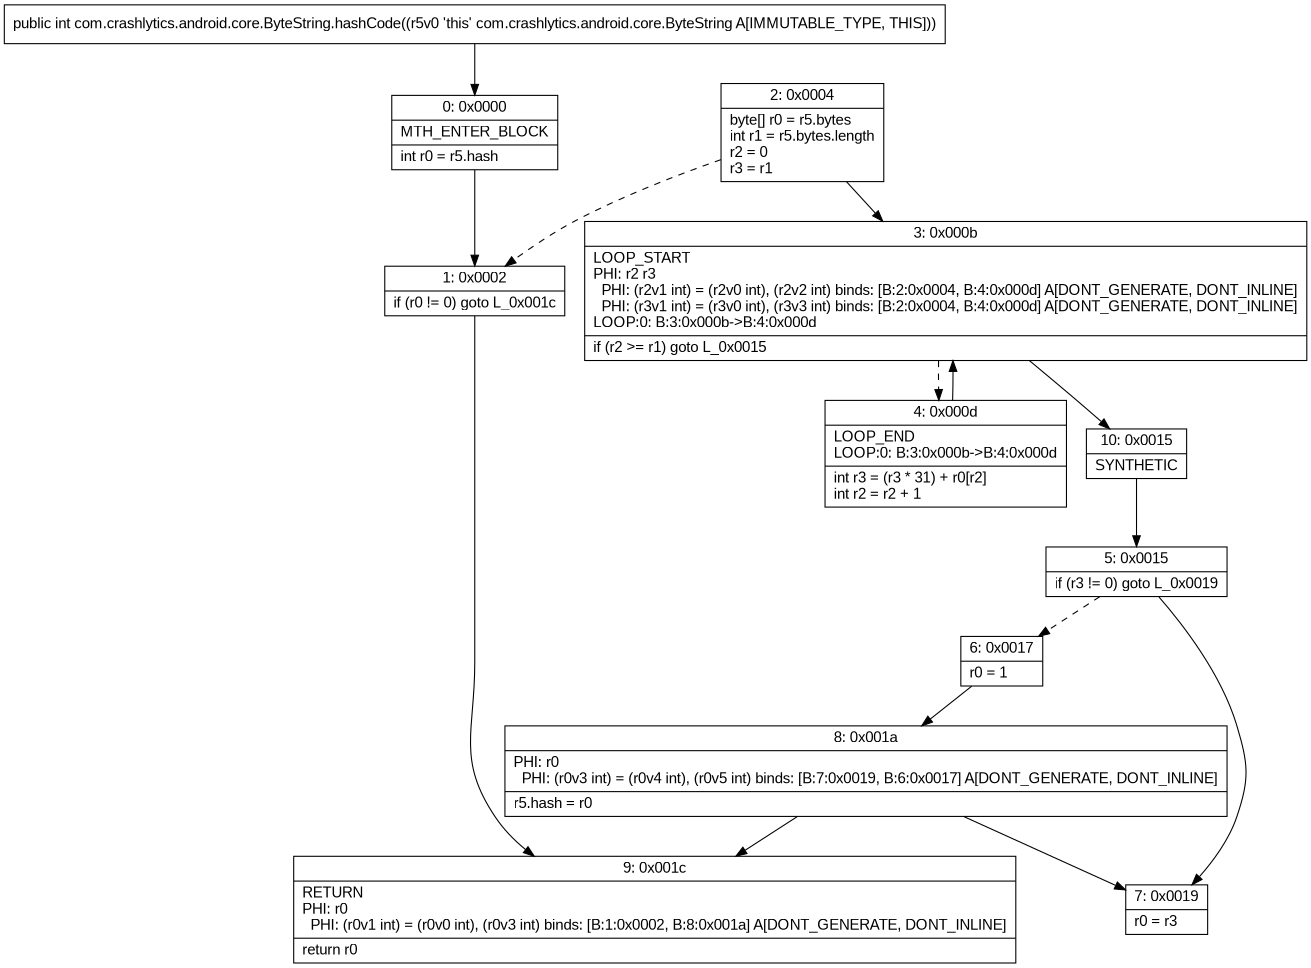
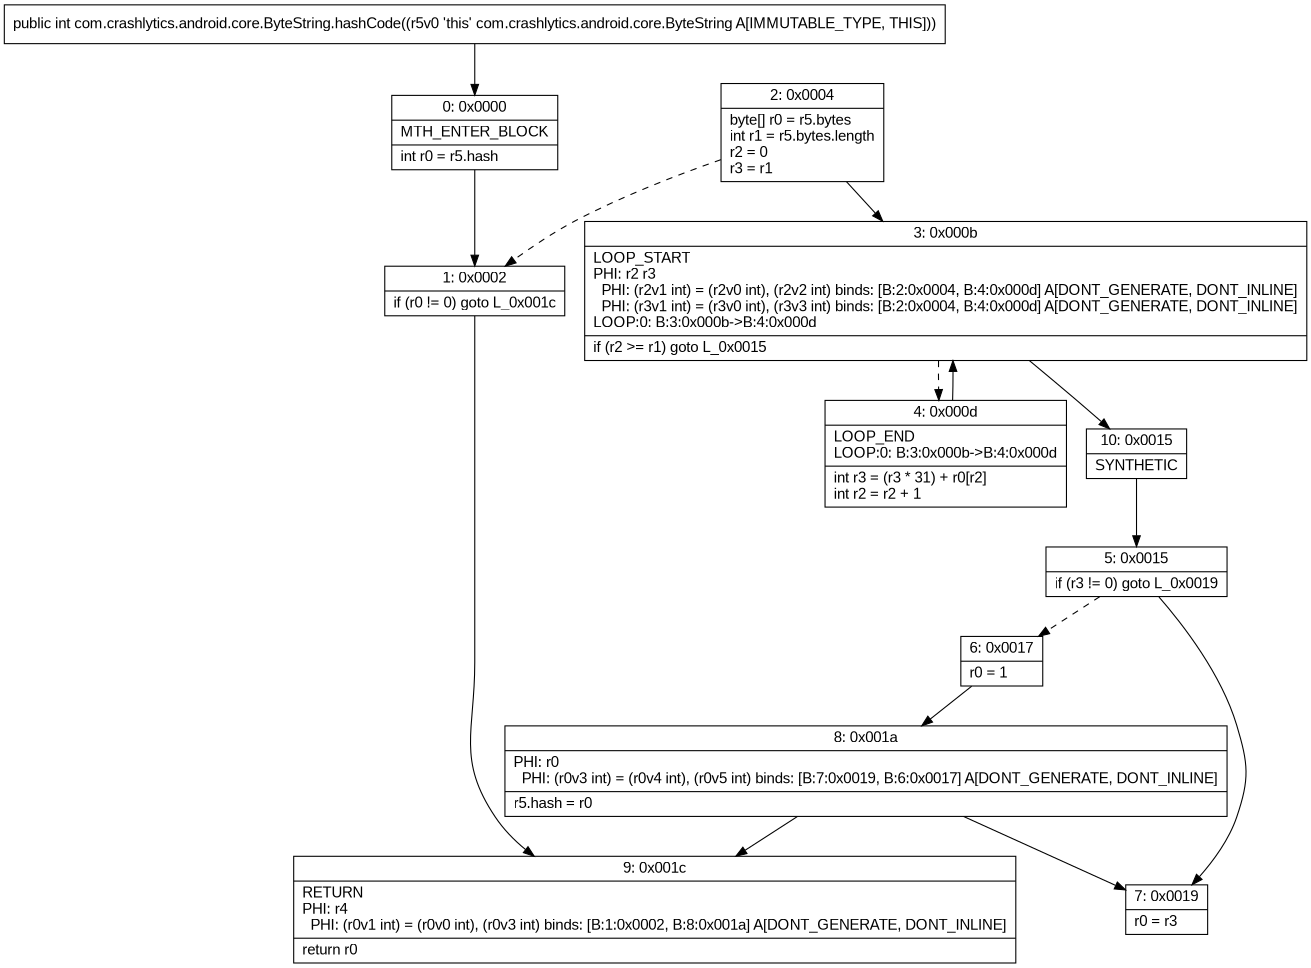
(327, 909) -> (327, 909)
